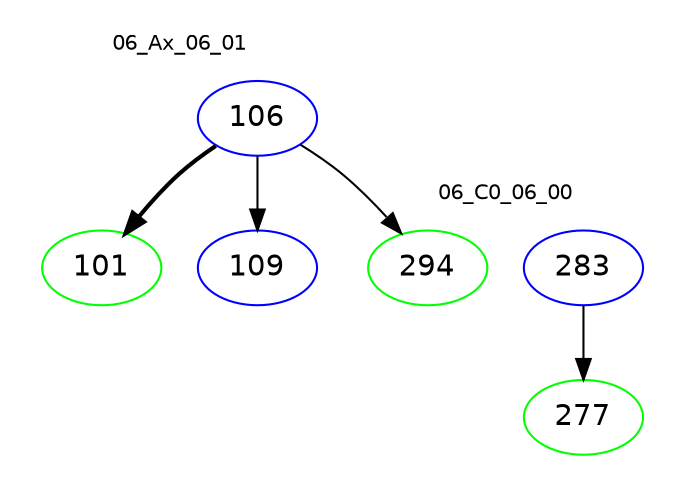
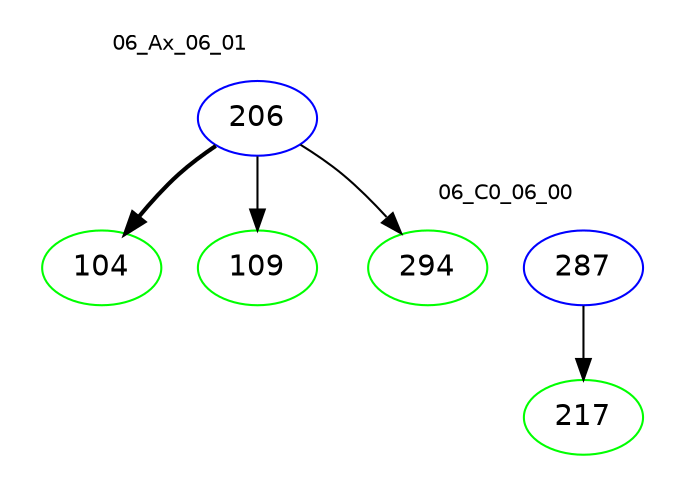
(257, 118) -> (257, 118)
(102, 268) -> (102, 268)
(257, 268) -> (257, 268)
(583, 268) -> (583, 268)
(583, 417) -> (583, 417)
